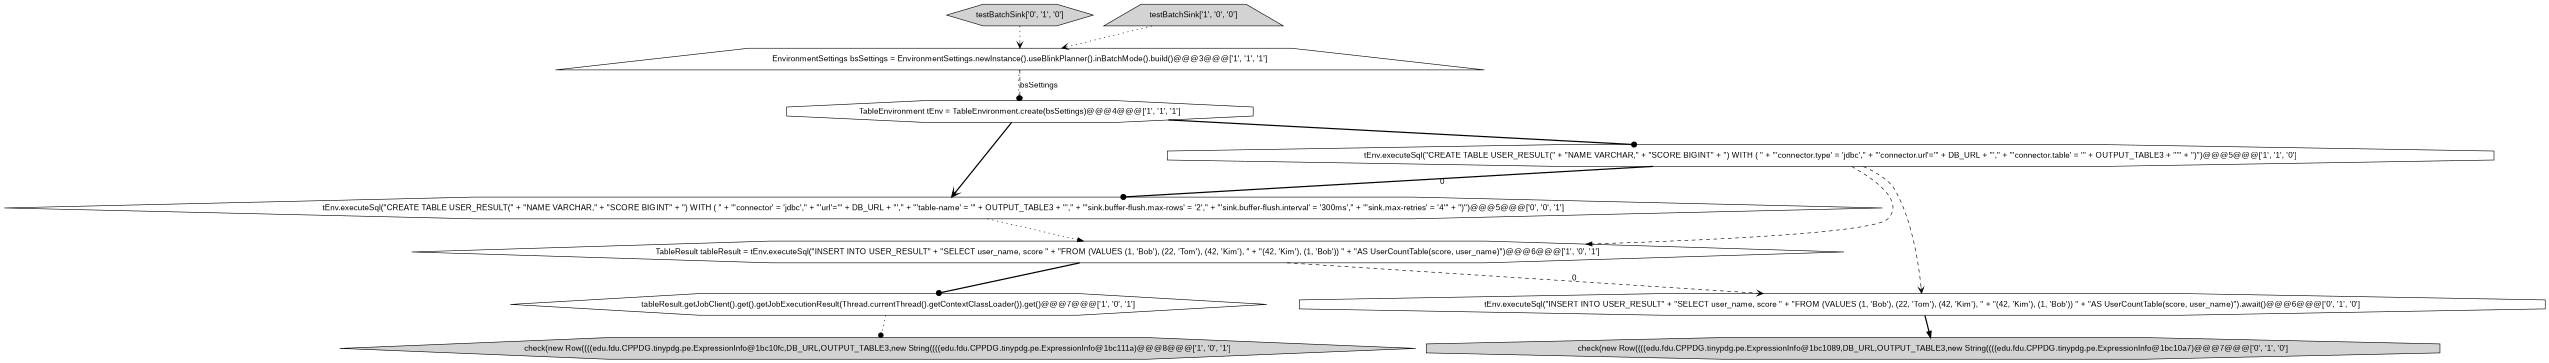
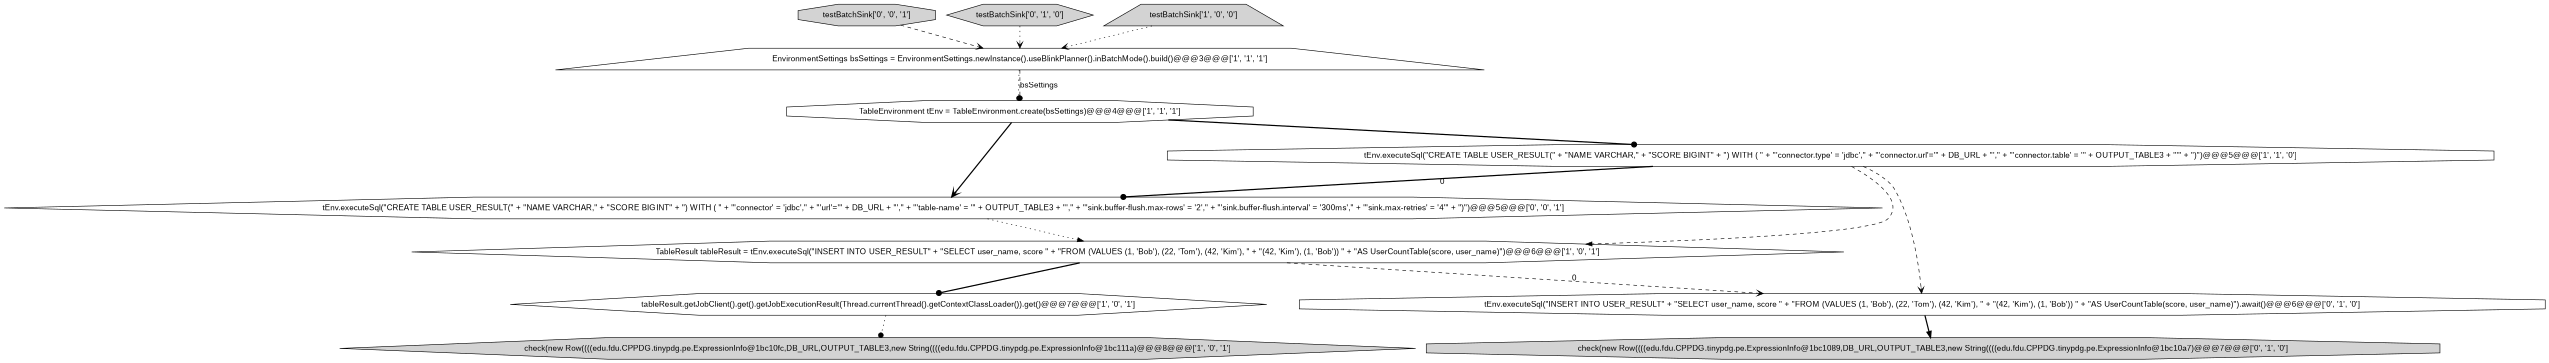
none -> (867, 15)
